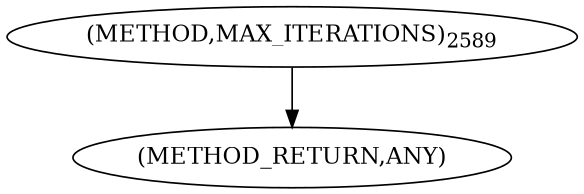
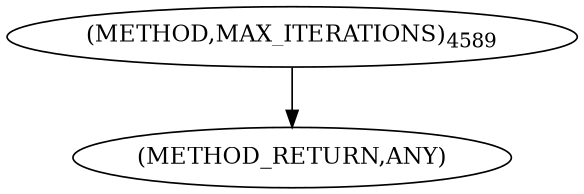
(472, 34) -> (472, 34)
